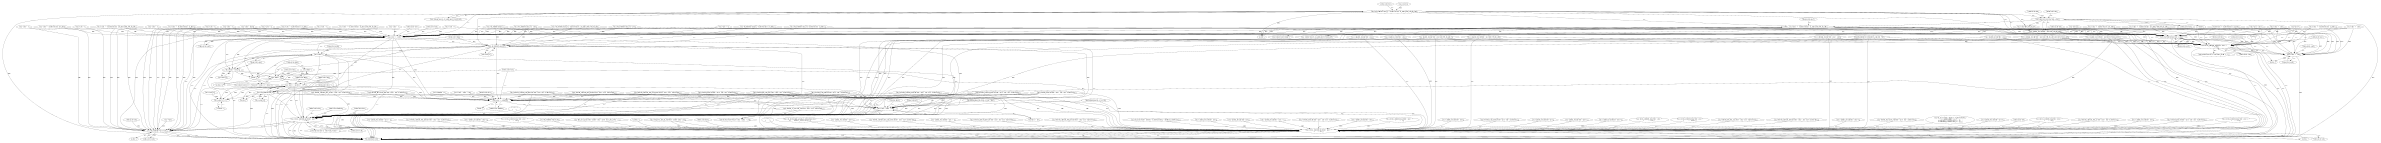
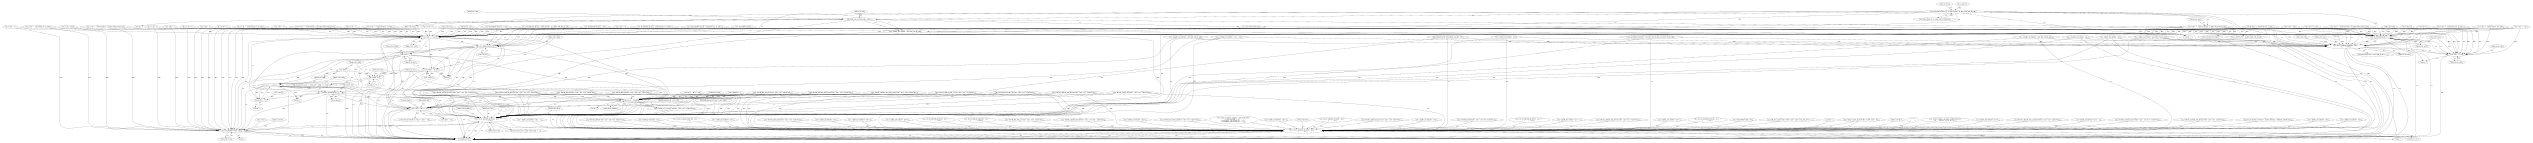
(774, 102) -> (519, 105)
